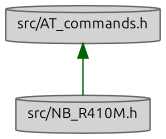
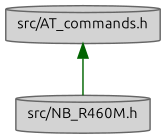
(83, 114) -> (83, 114)
